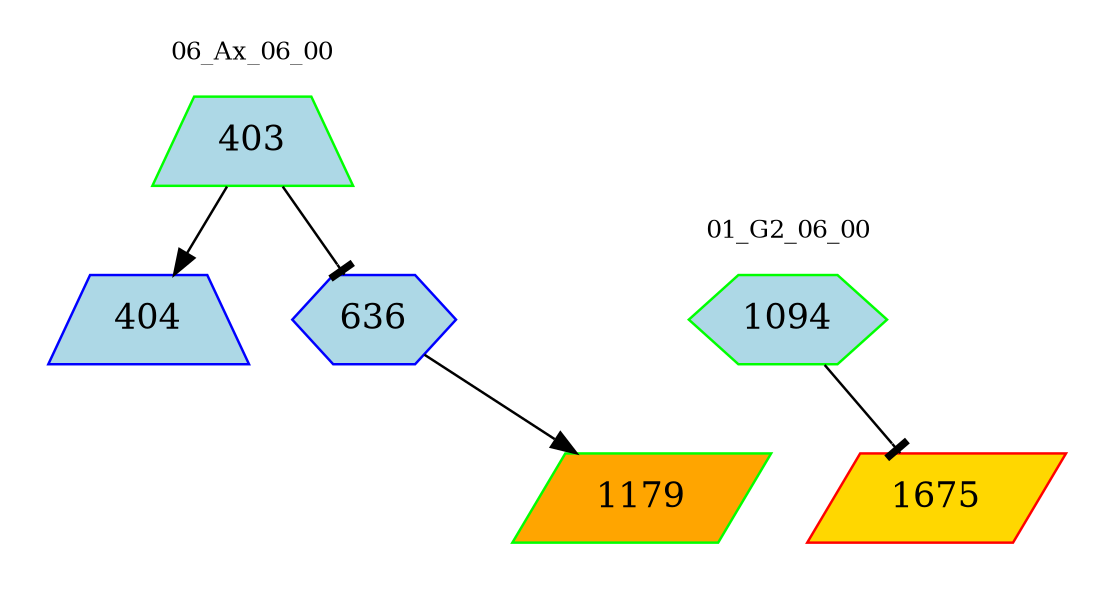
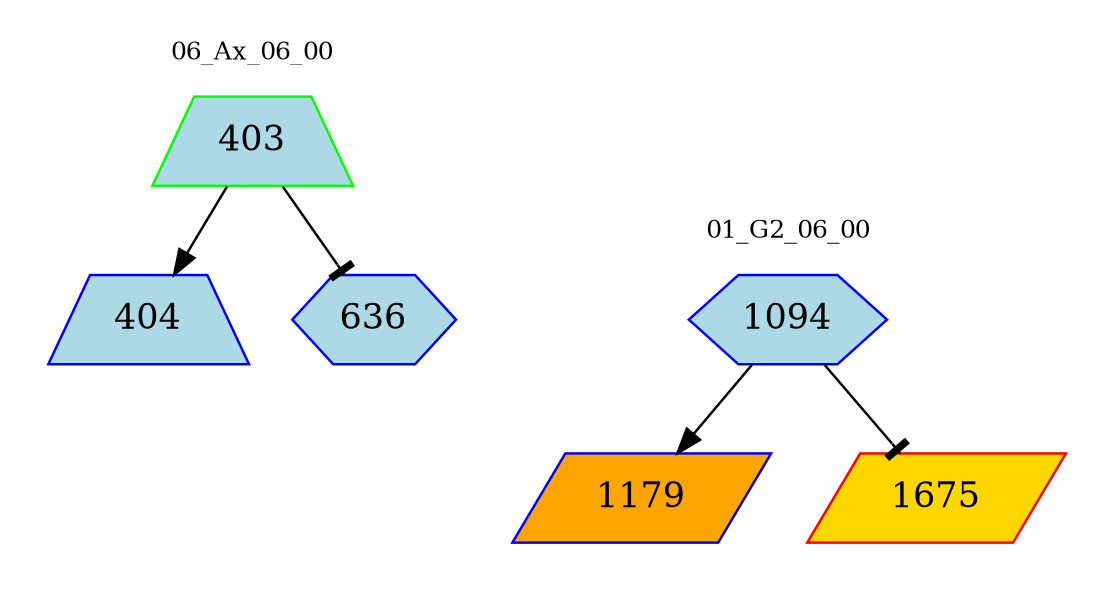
(788, 320) -> (788, 320)
(512, 412) -> (723, 399)
(642, 498) -> (642, 498)
